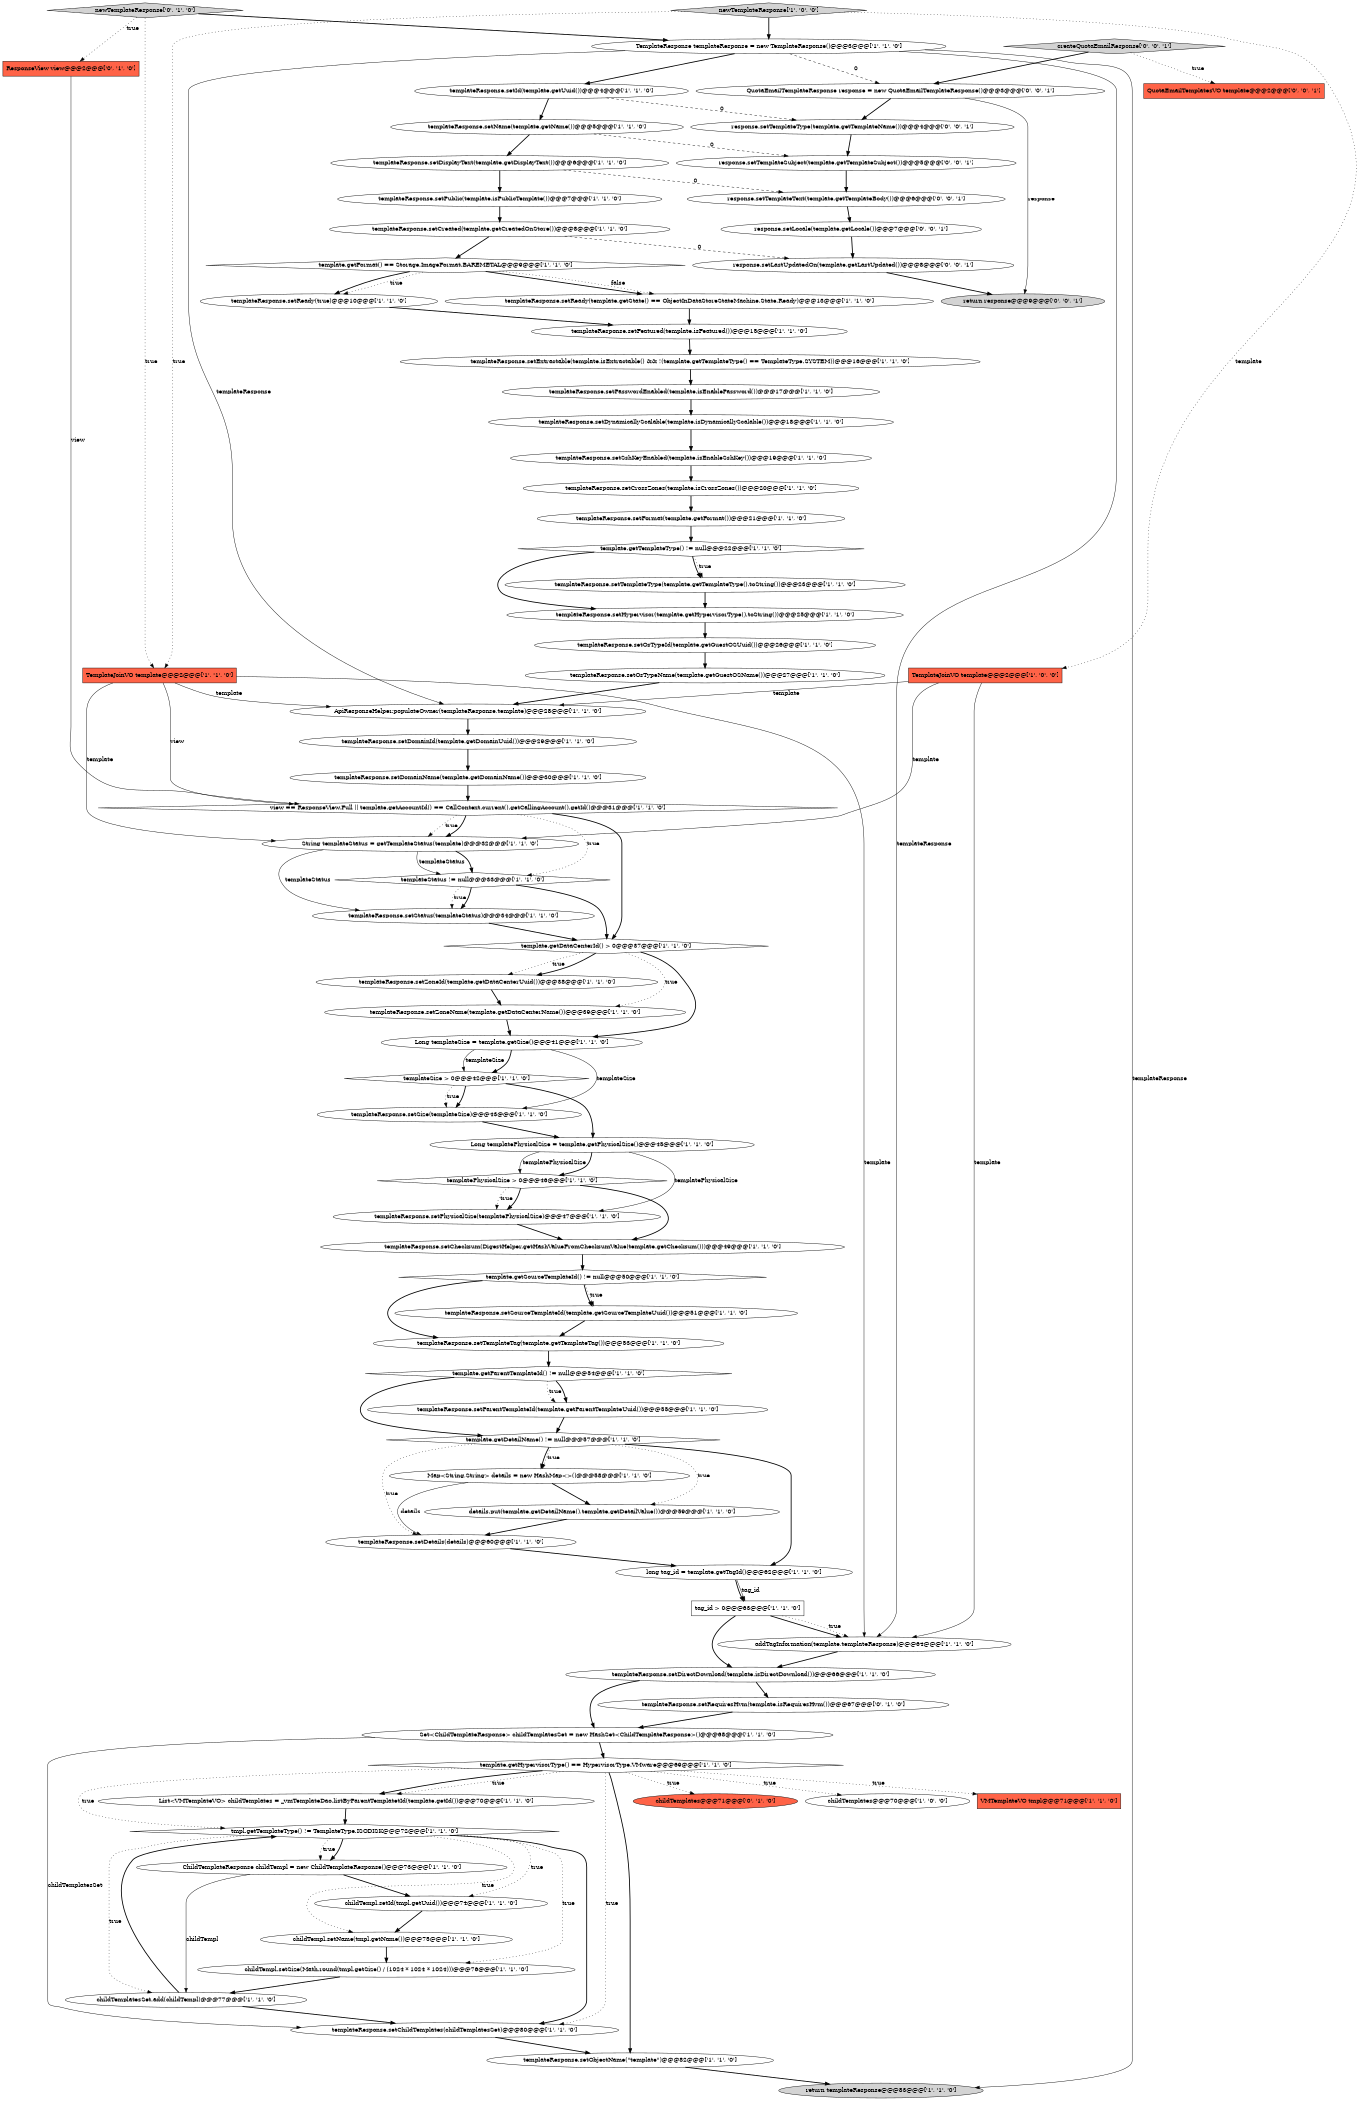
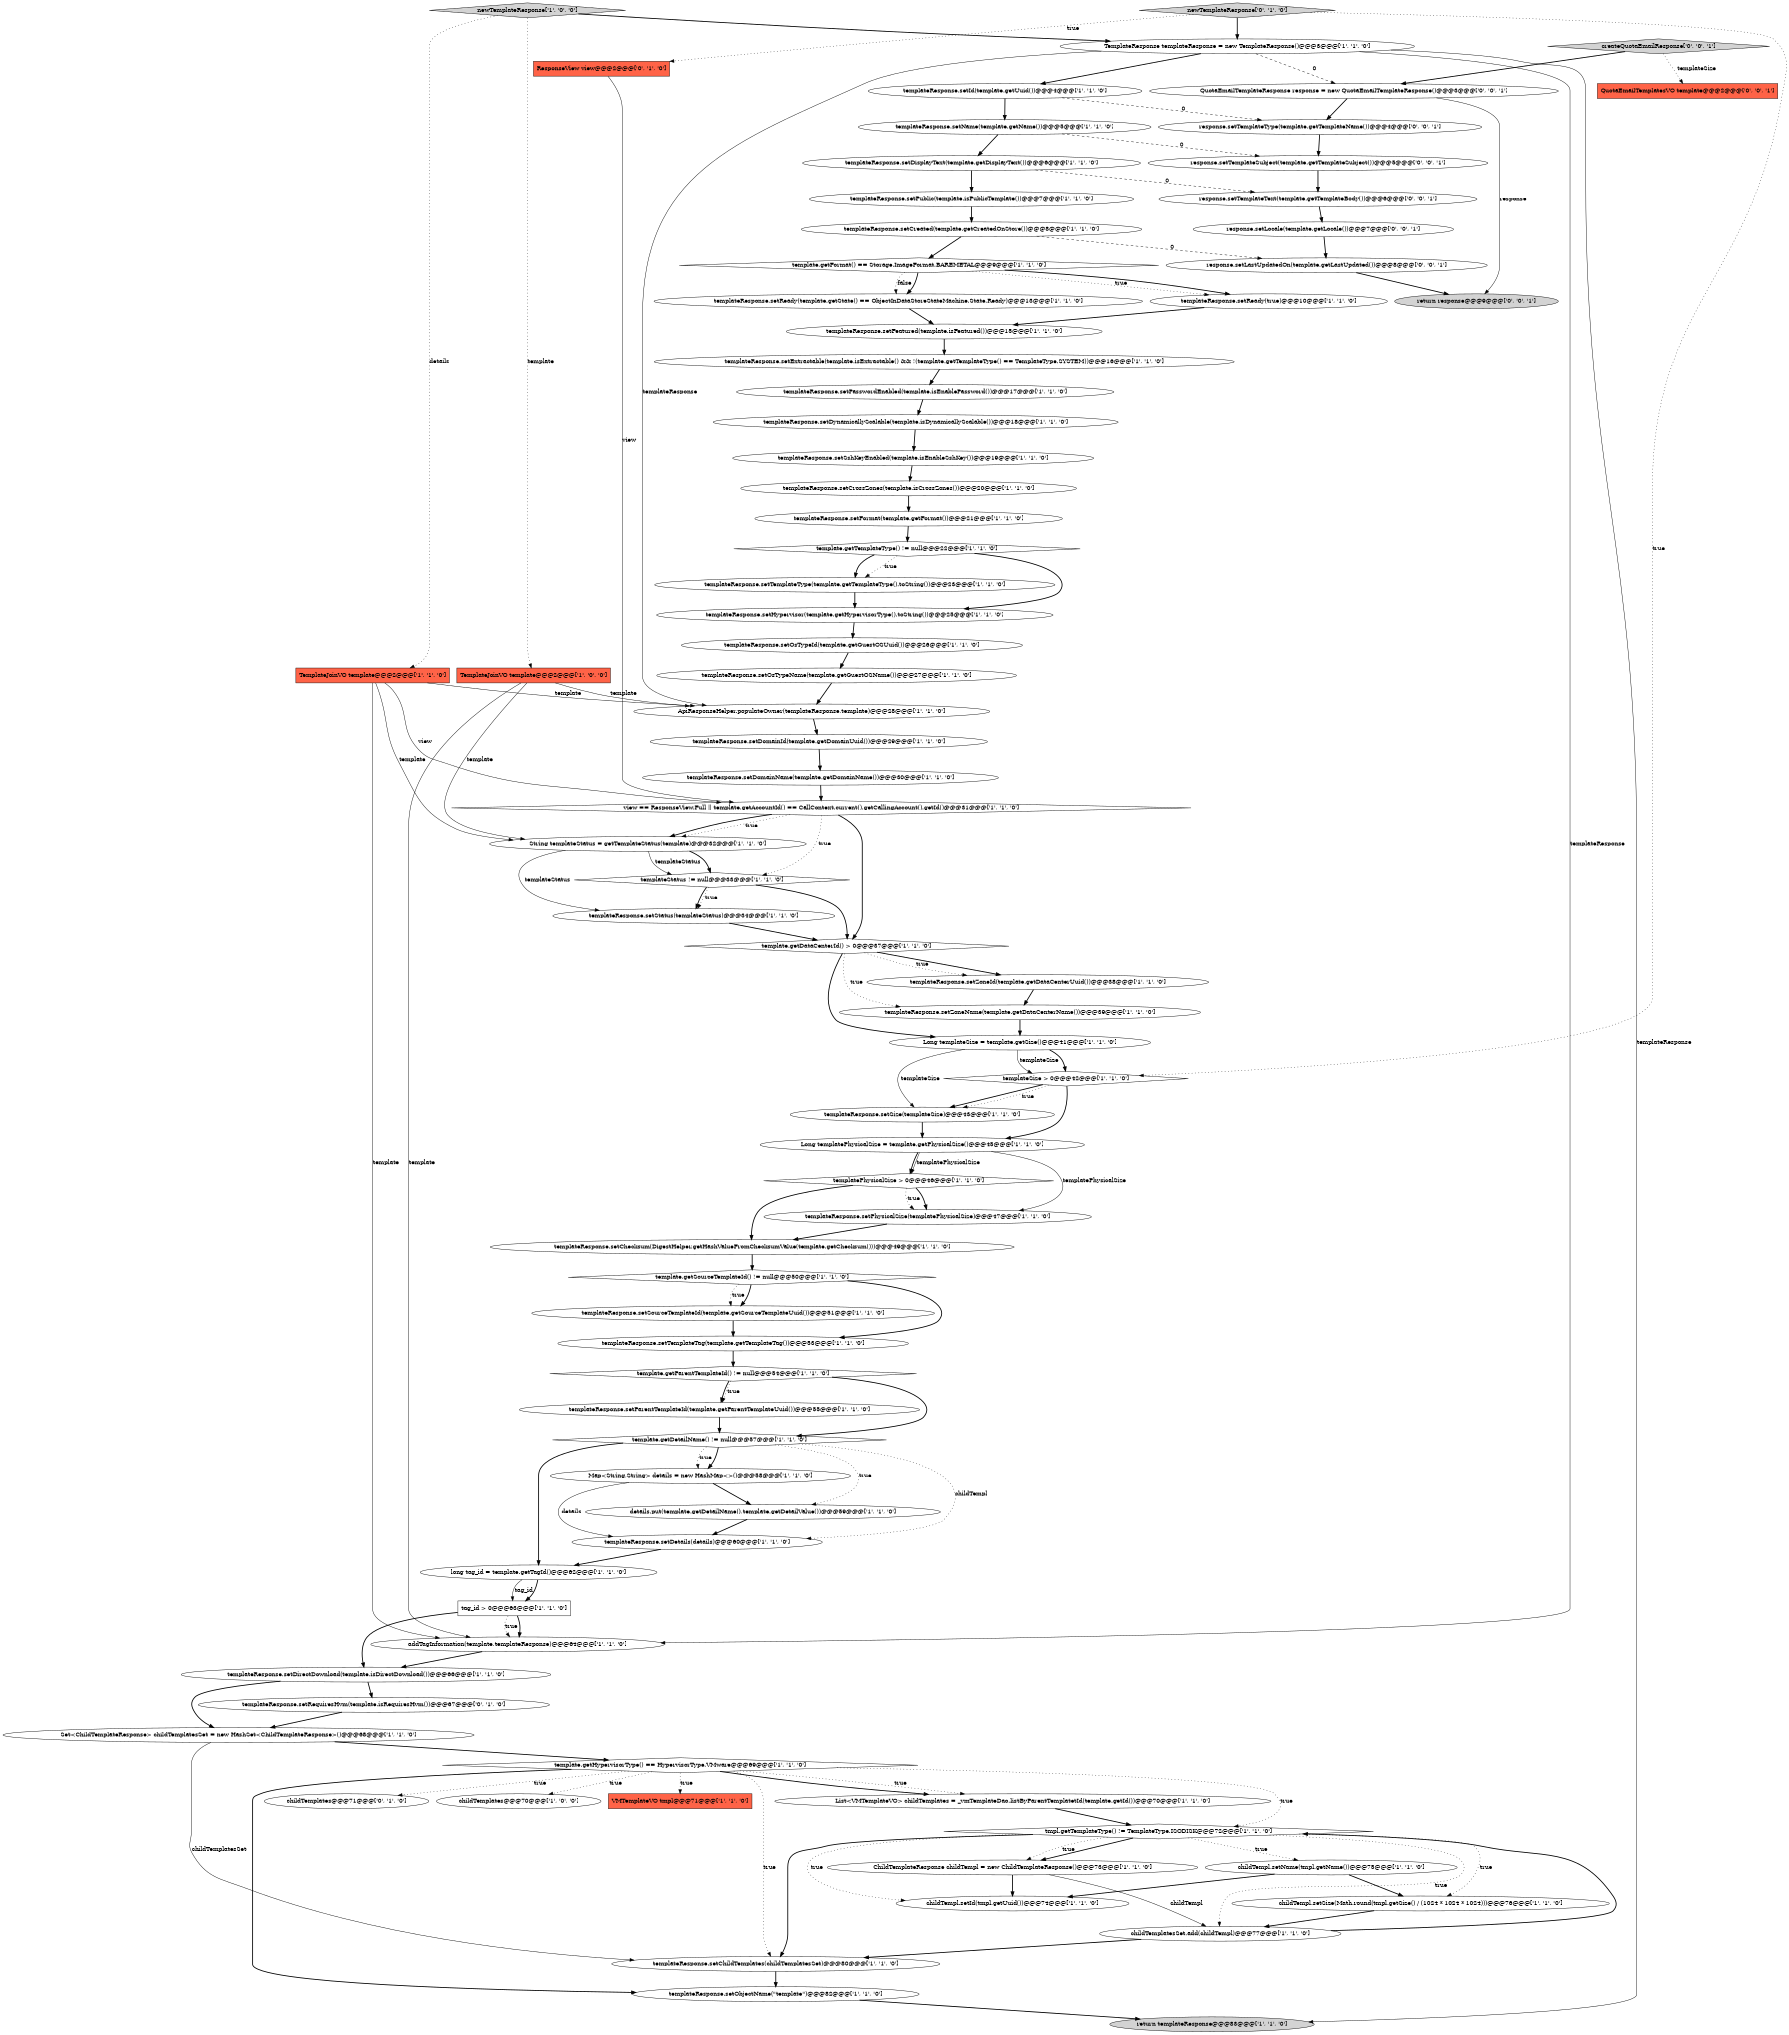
(1198, 69) -> (1697, 69)
(145, 342) -> (1652, 533)
(179, 362) -> (439, 362)
(392, 1494) -> (971, 1494)
(715, 1801) -> (347, 1801)
(410, 1920) -> (1173, 1885)
